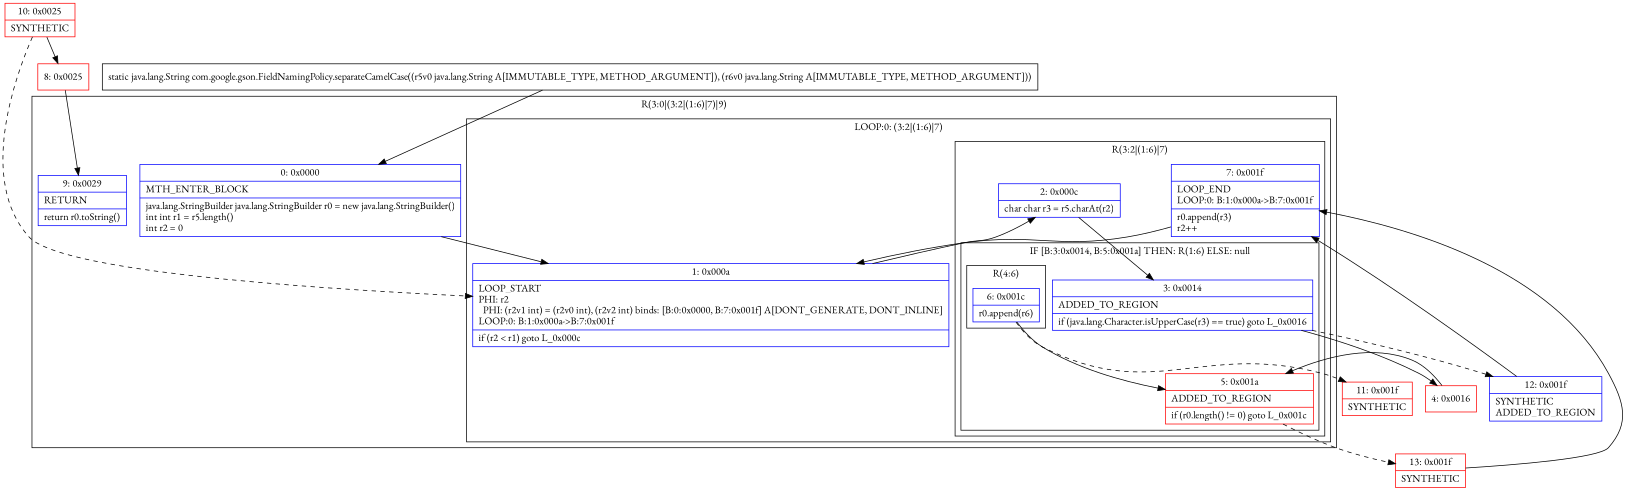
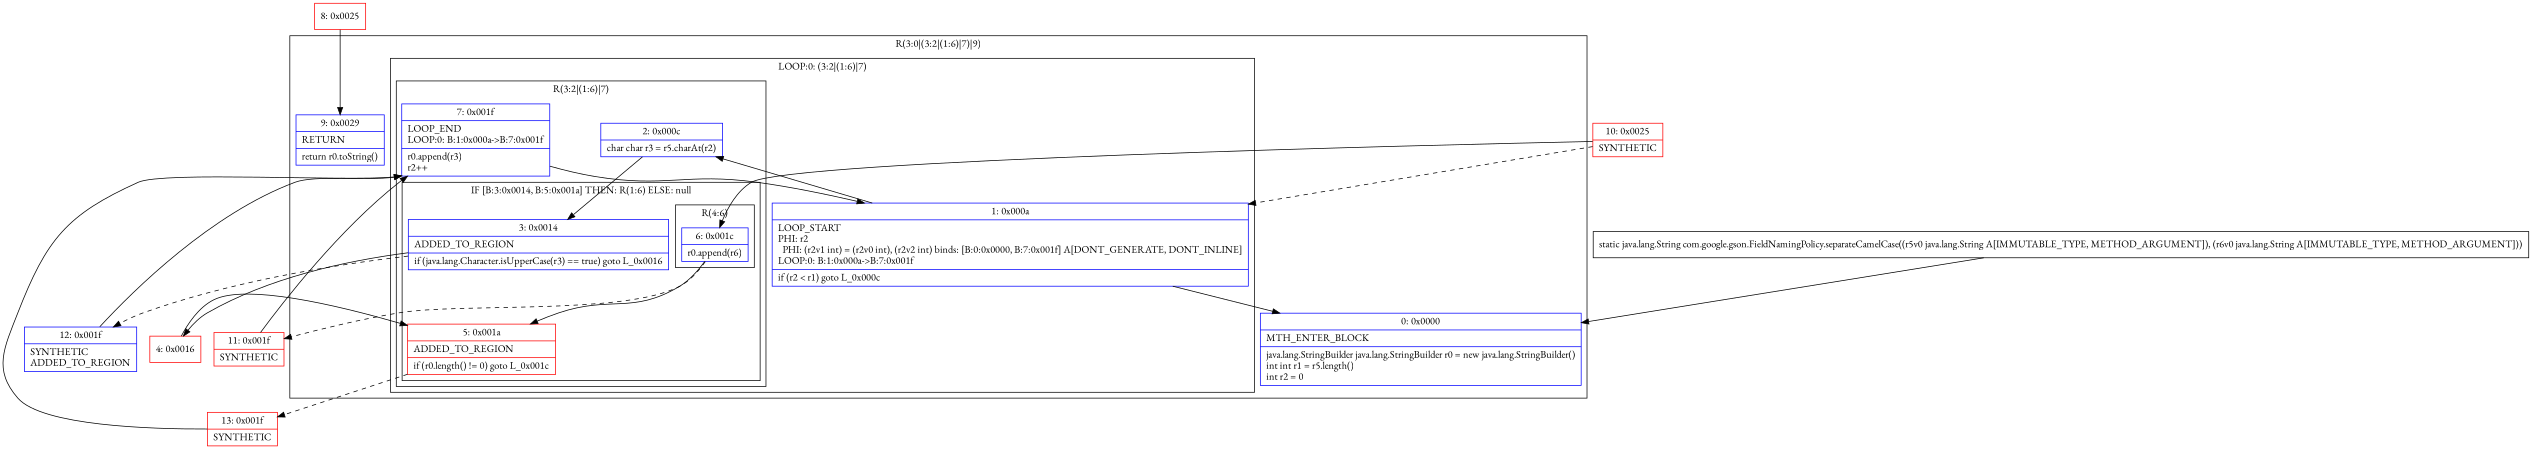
(51, 47) -> (1147, 154)
(491, 249) -> (1223, 299)
none -> (326, 252)
